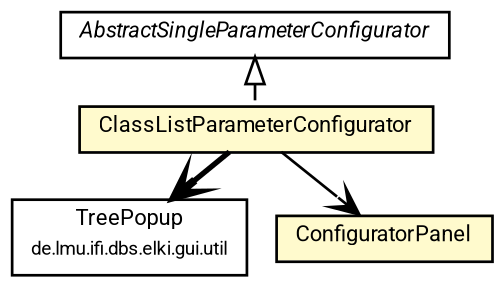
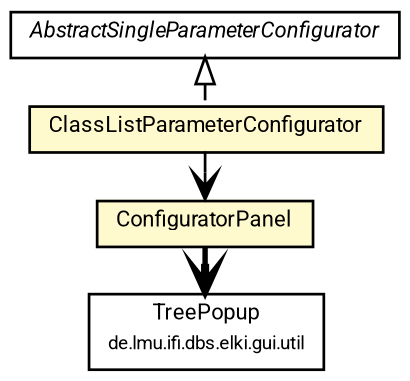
(211, 167) -> (205, 256)
